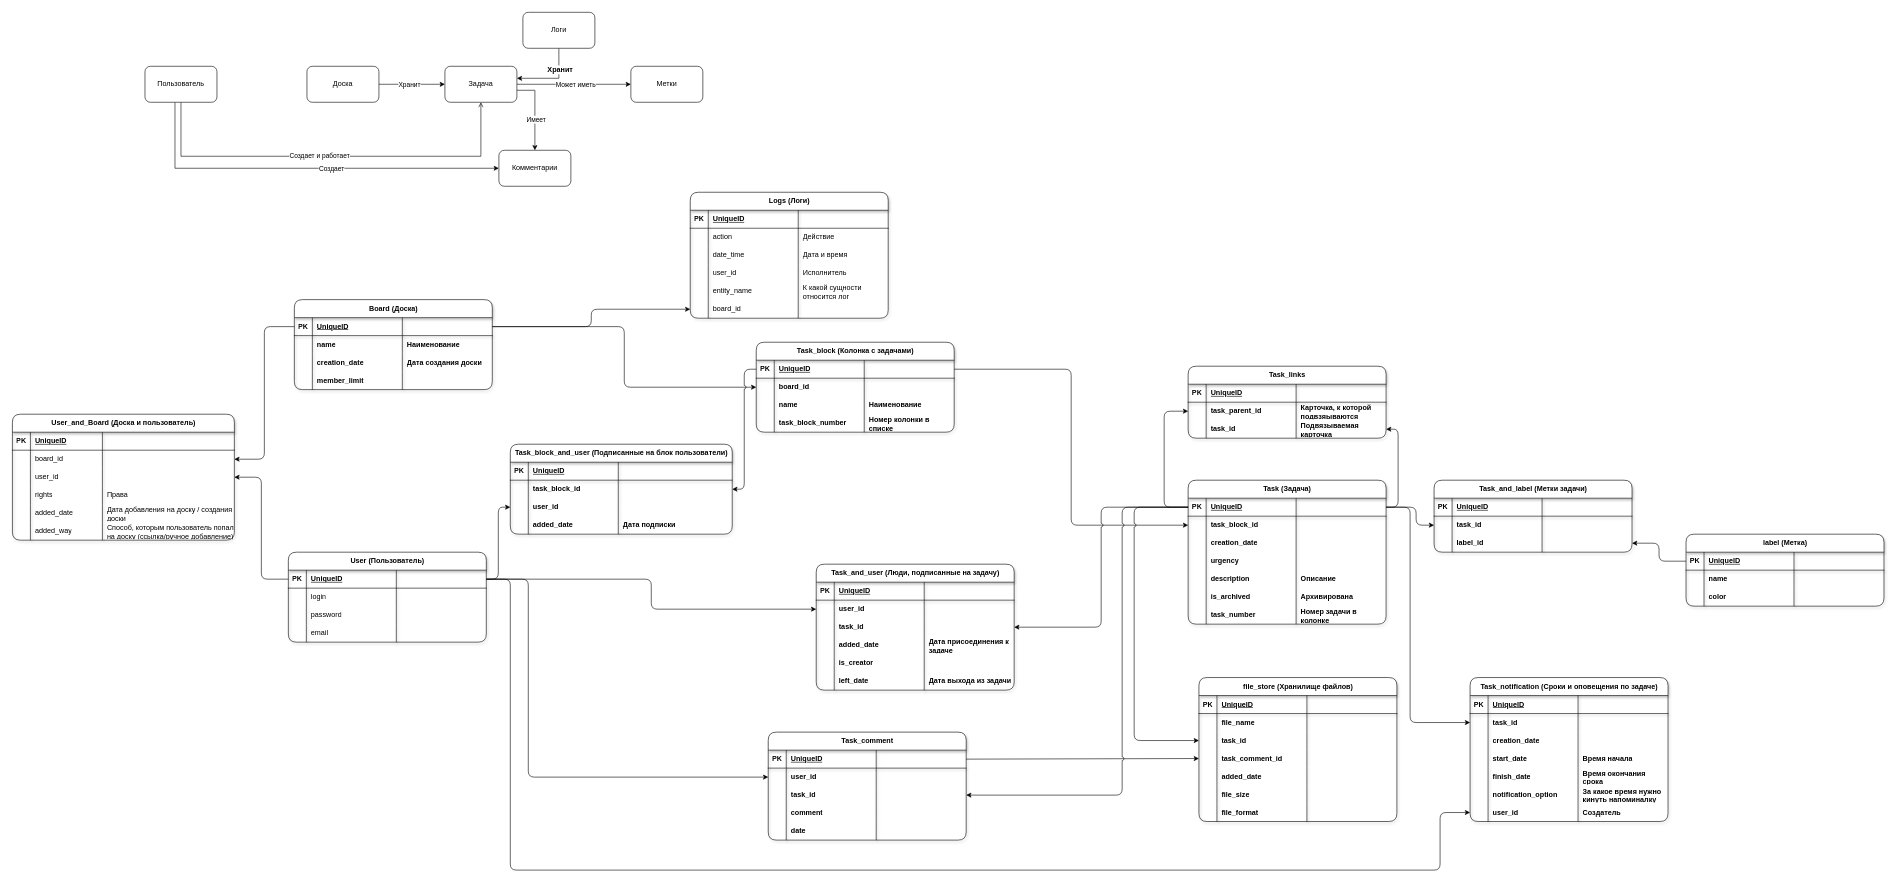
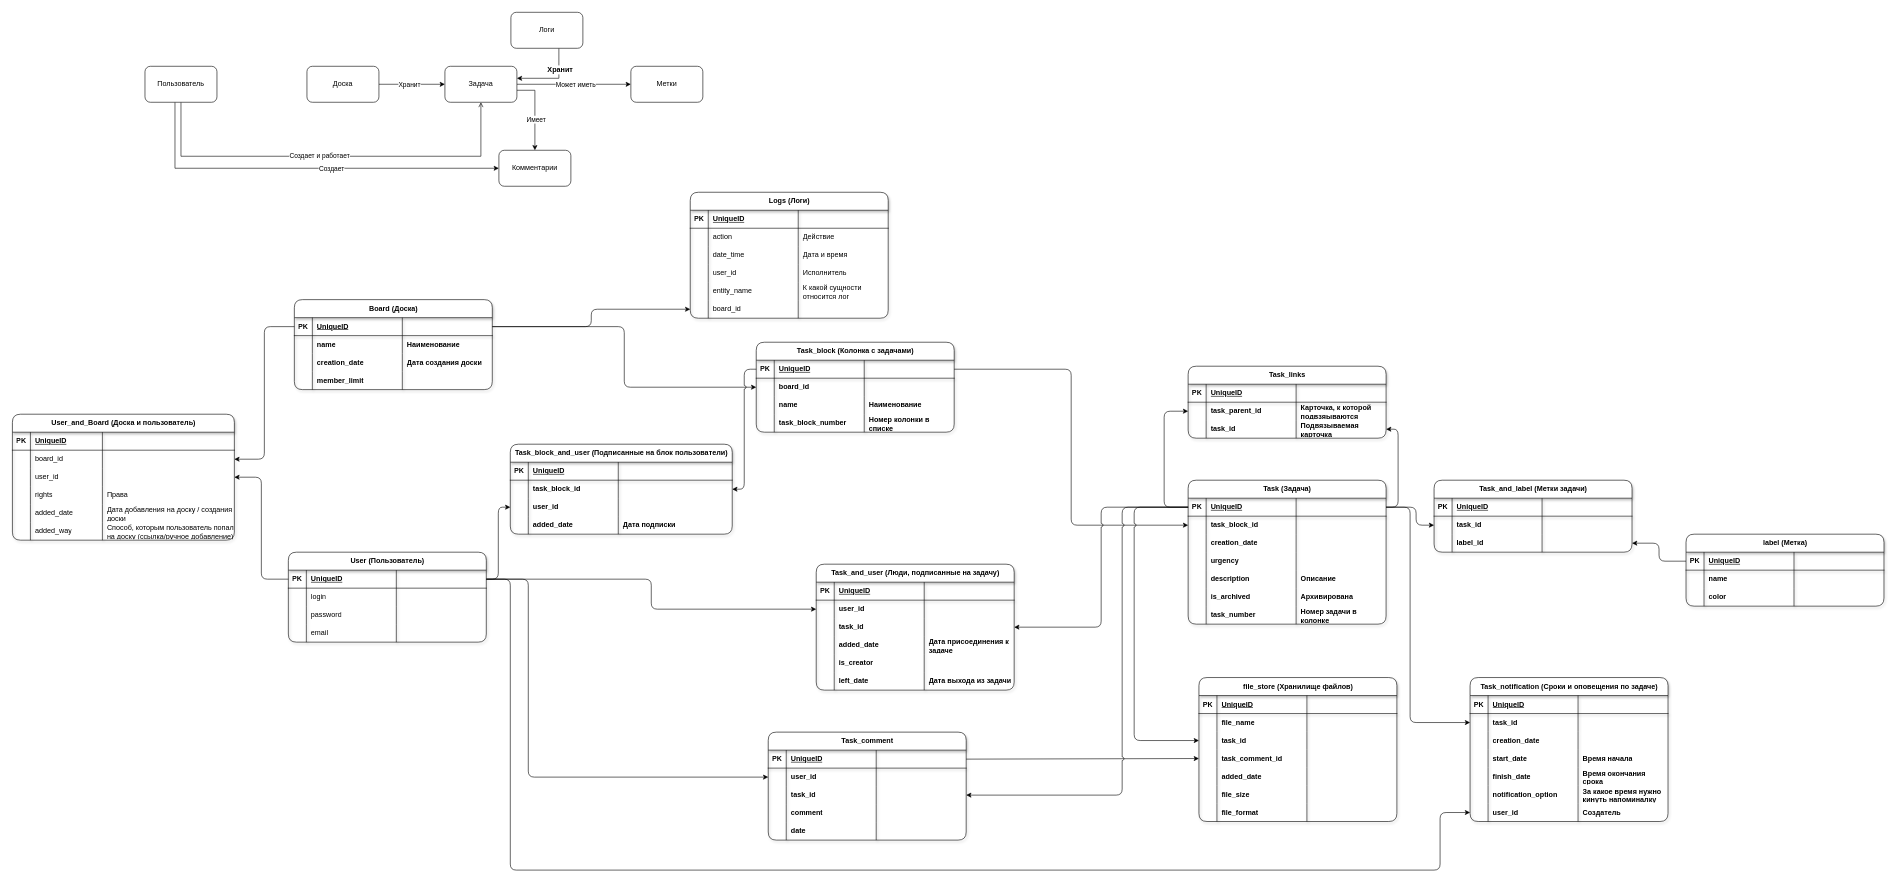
(559, 30) -> (547, 30)
